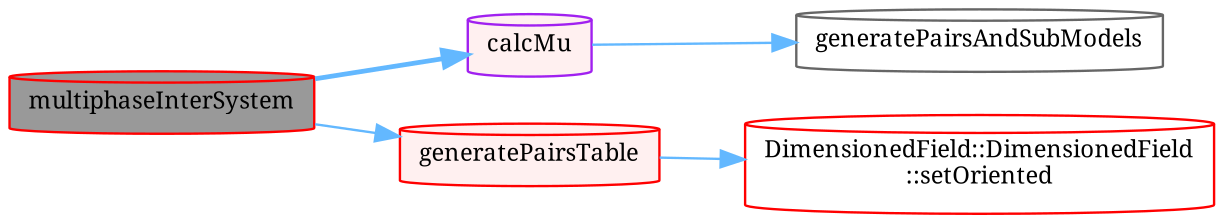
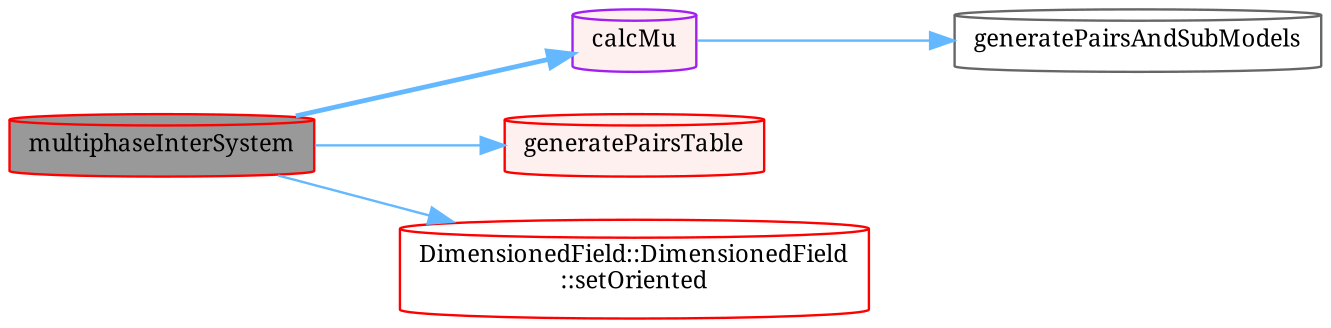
(690, 158) -> (354, 195)
